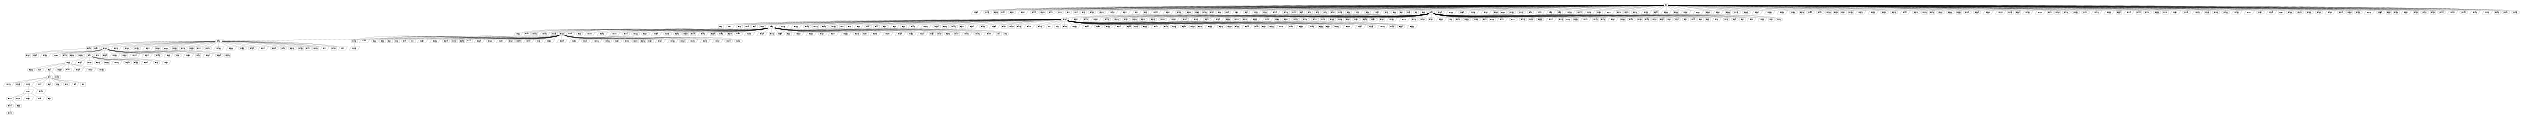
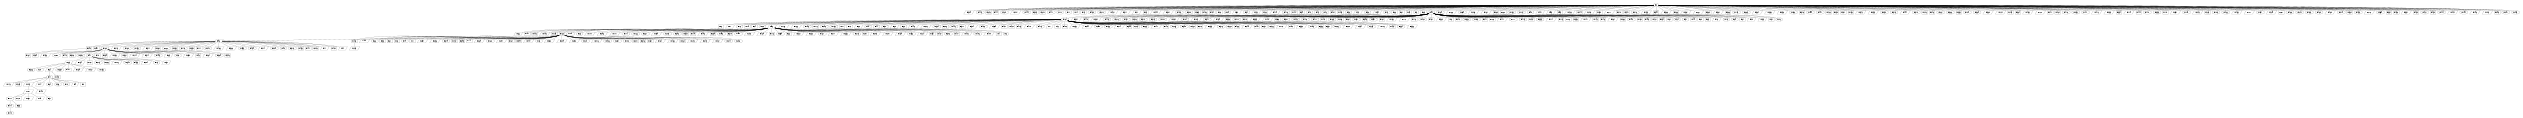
none -> (1035, 12)
